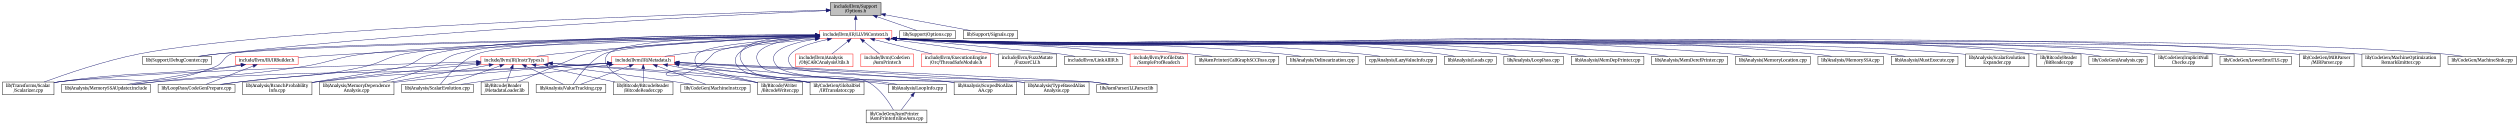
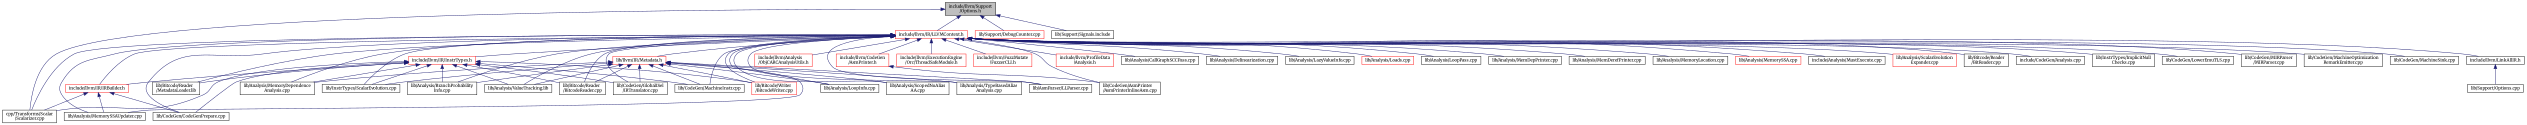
(897, 24) -> (2495, 77)
(990, 35) -> (1083, 35)
(507, 42) -> (790, 43)
(177, 60) -> (1010, 35)
(643, 60) -> (639, 60)
(1027, 60) -> (1003, 60)
(1159, 60) -> (1085, 60)
(1237, 60) -> (1160, 60)
(1401, 60) -> (1320, 60)
(1470, 60) -> (1388, 60)
(1851, 60) -> (1768, 60)
(1925, 60) -> (1847, 60)
(1997, 60) -> (1925, 60)
(2118, 60) -> (2050, 60)
(2183, 60) -> (2124, 60)
none -> (203, 77)
(28, 88) -> (30, 116)
(106, 88) -> (105, 116)
(197, 88) -> (191, 116)
(438, 88) -> (361, 88)
(571, 88) -> (518, 88)
(643, 88) -> (582, 88)
(780, 88) -> (774, 88)
(1127, 88) -> (1061, 88)
(907, 103) -> (996, 75)
